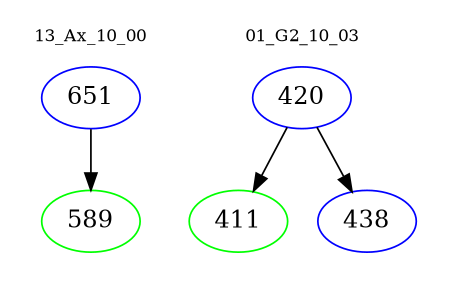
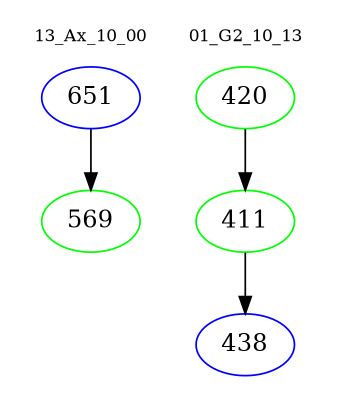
(303, 37) -> (246, 37)
(302, 98) -> (245, 98)
(330, 152) -> (245, 275)
(91, 221) -> (91, 221)
